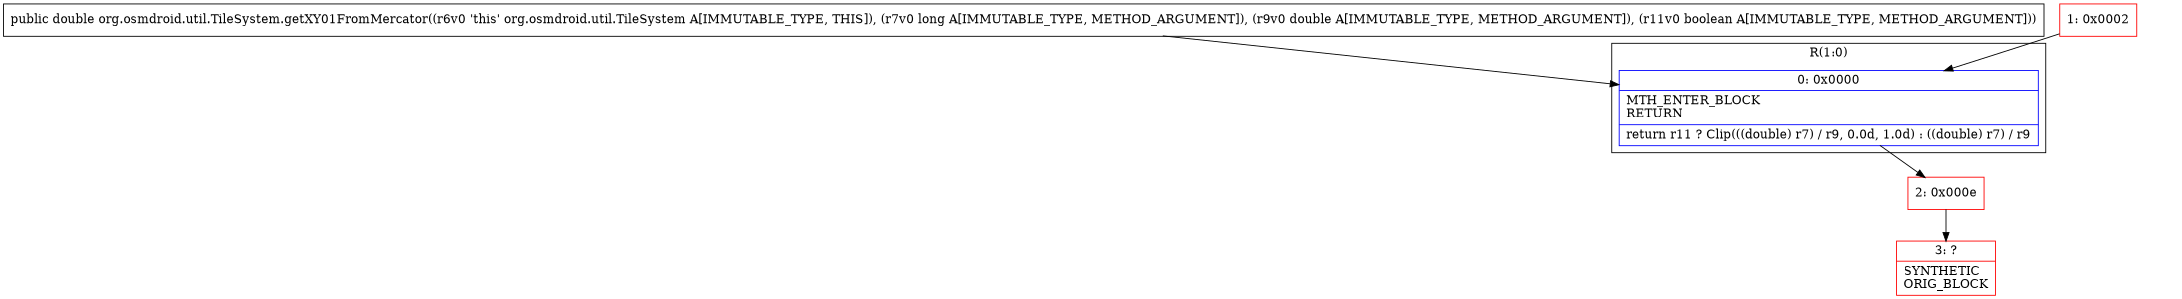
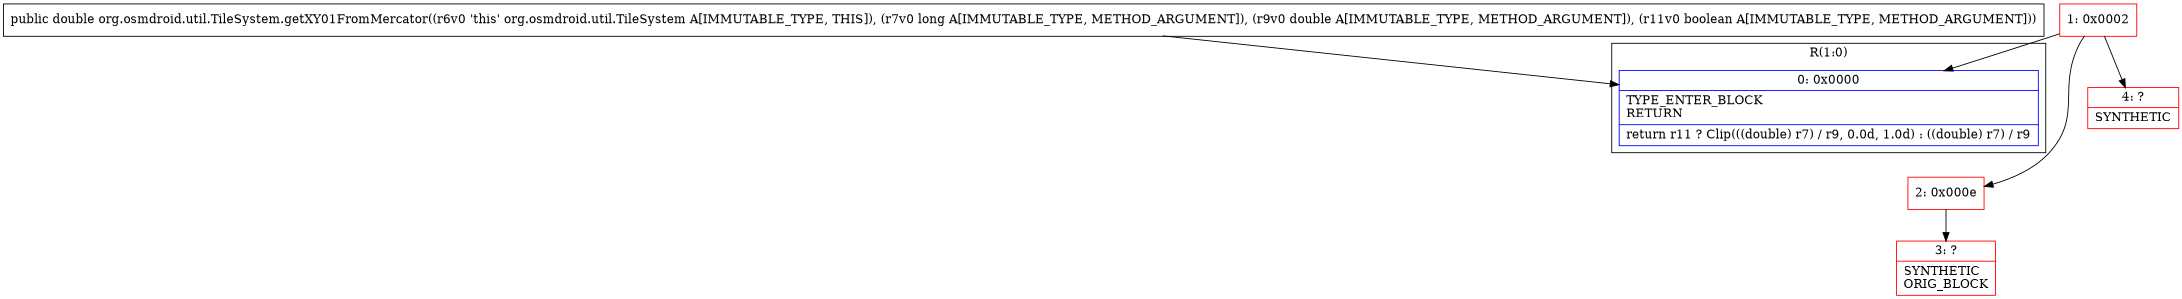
(1694, 101) -> (1695, 101)
none -> (2133, 108)
(1899, 159) -> (2064, 127)
